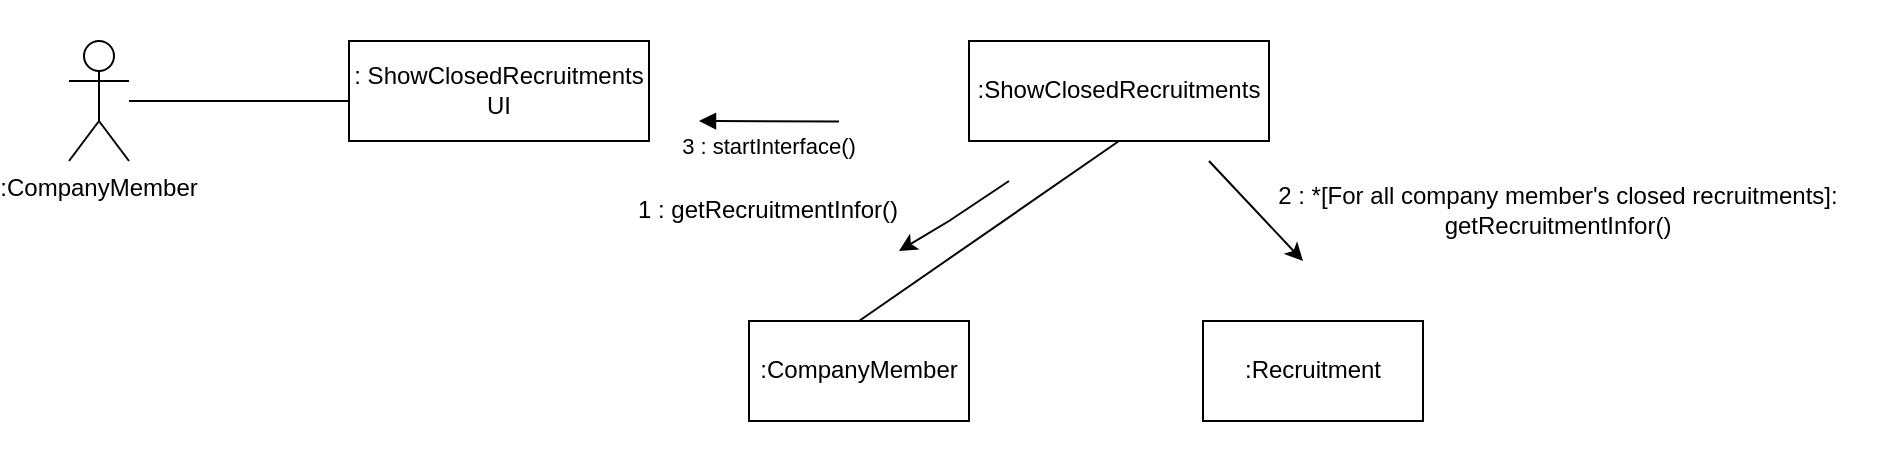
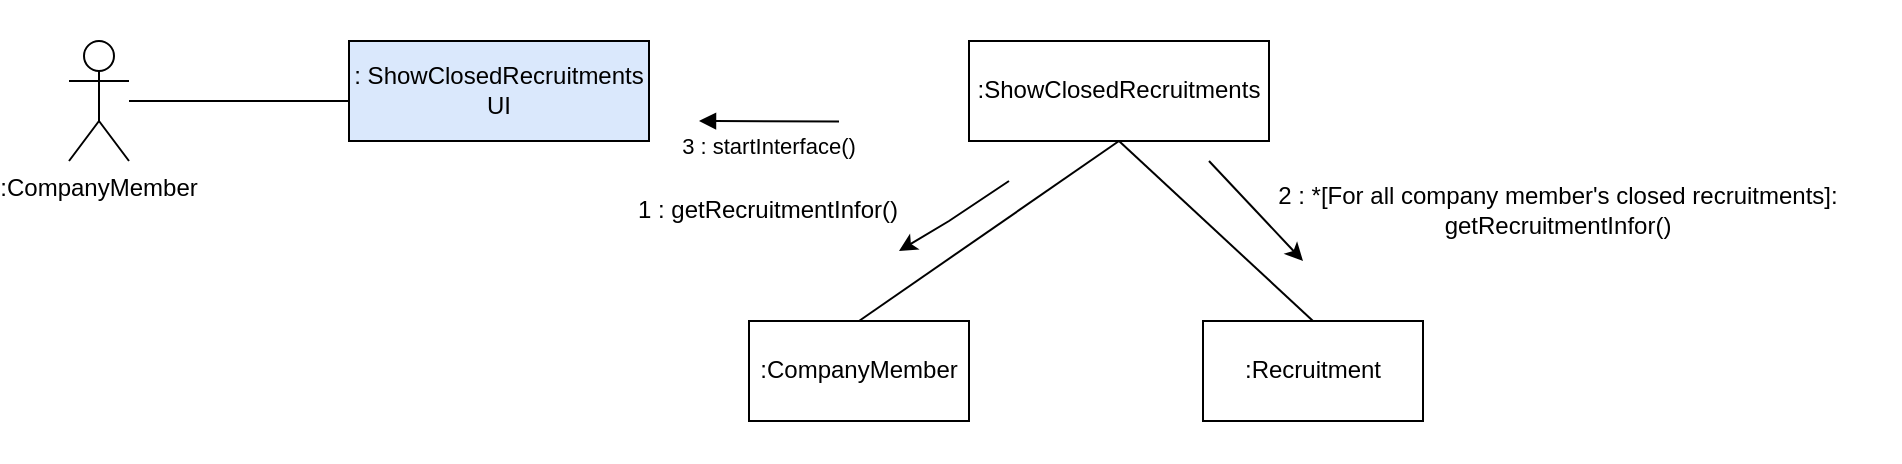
(499, 91) -> (499, 91)
none -> (1216, 231)
